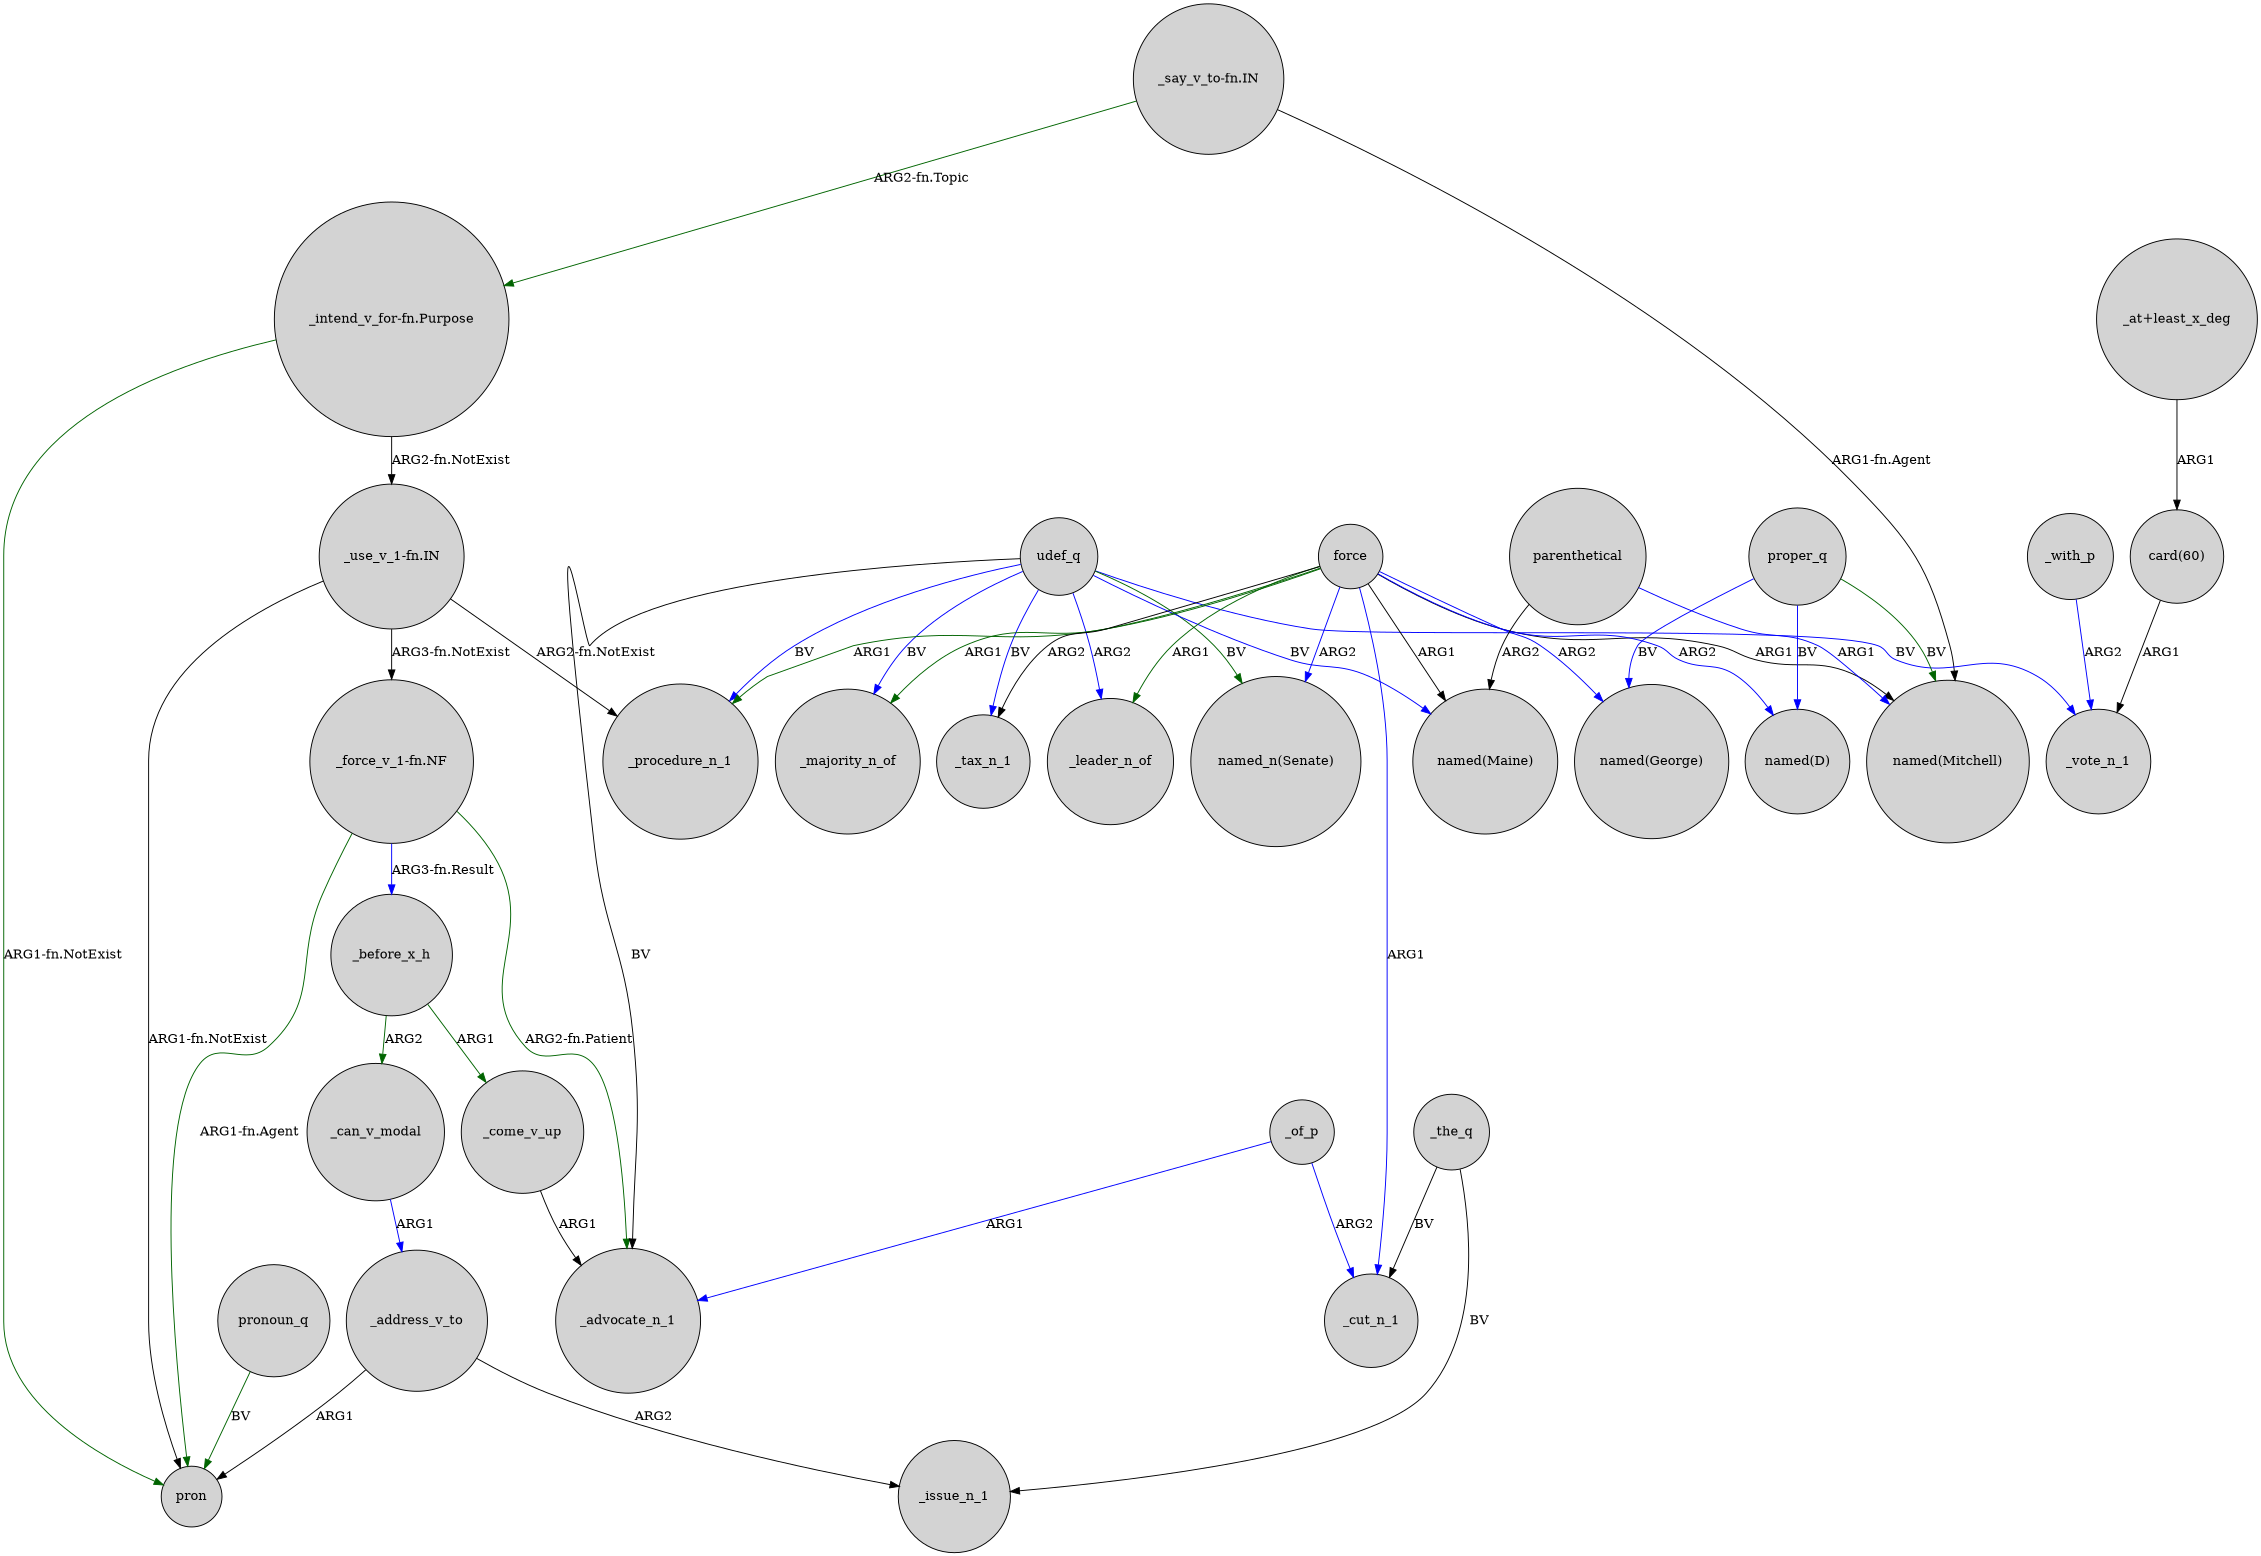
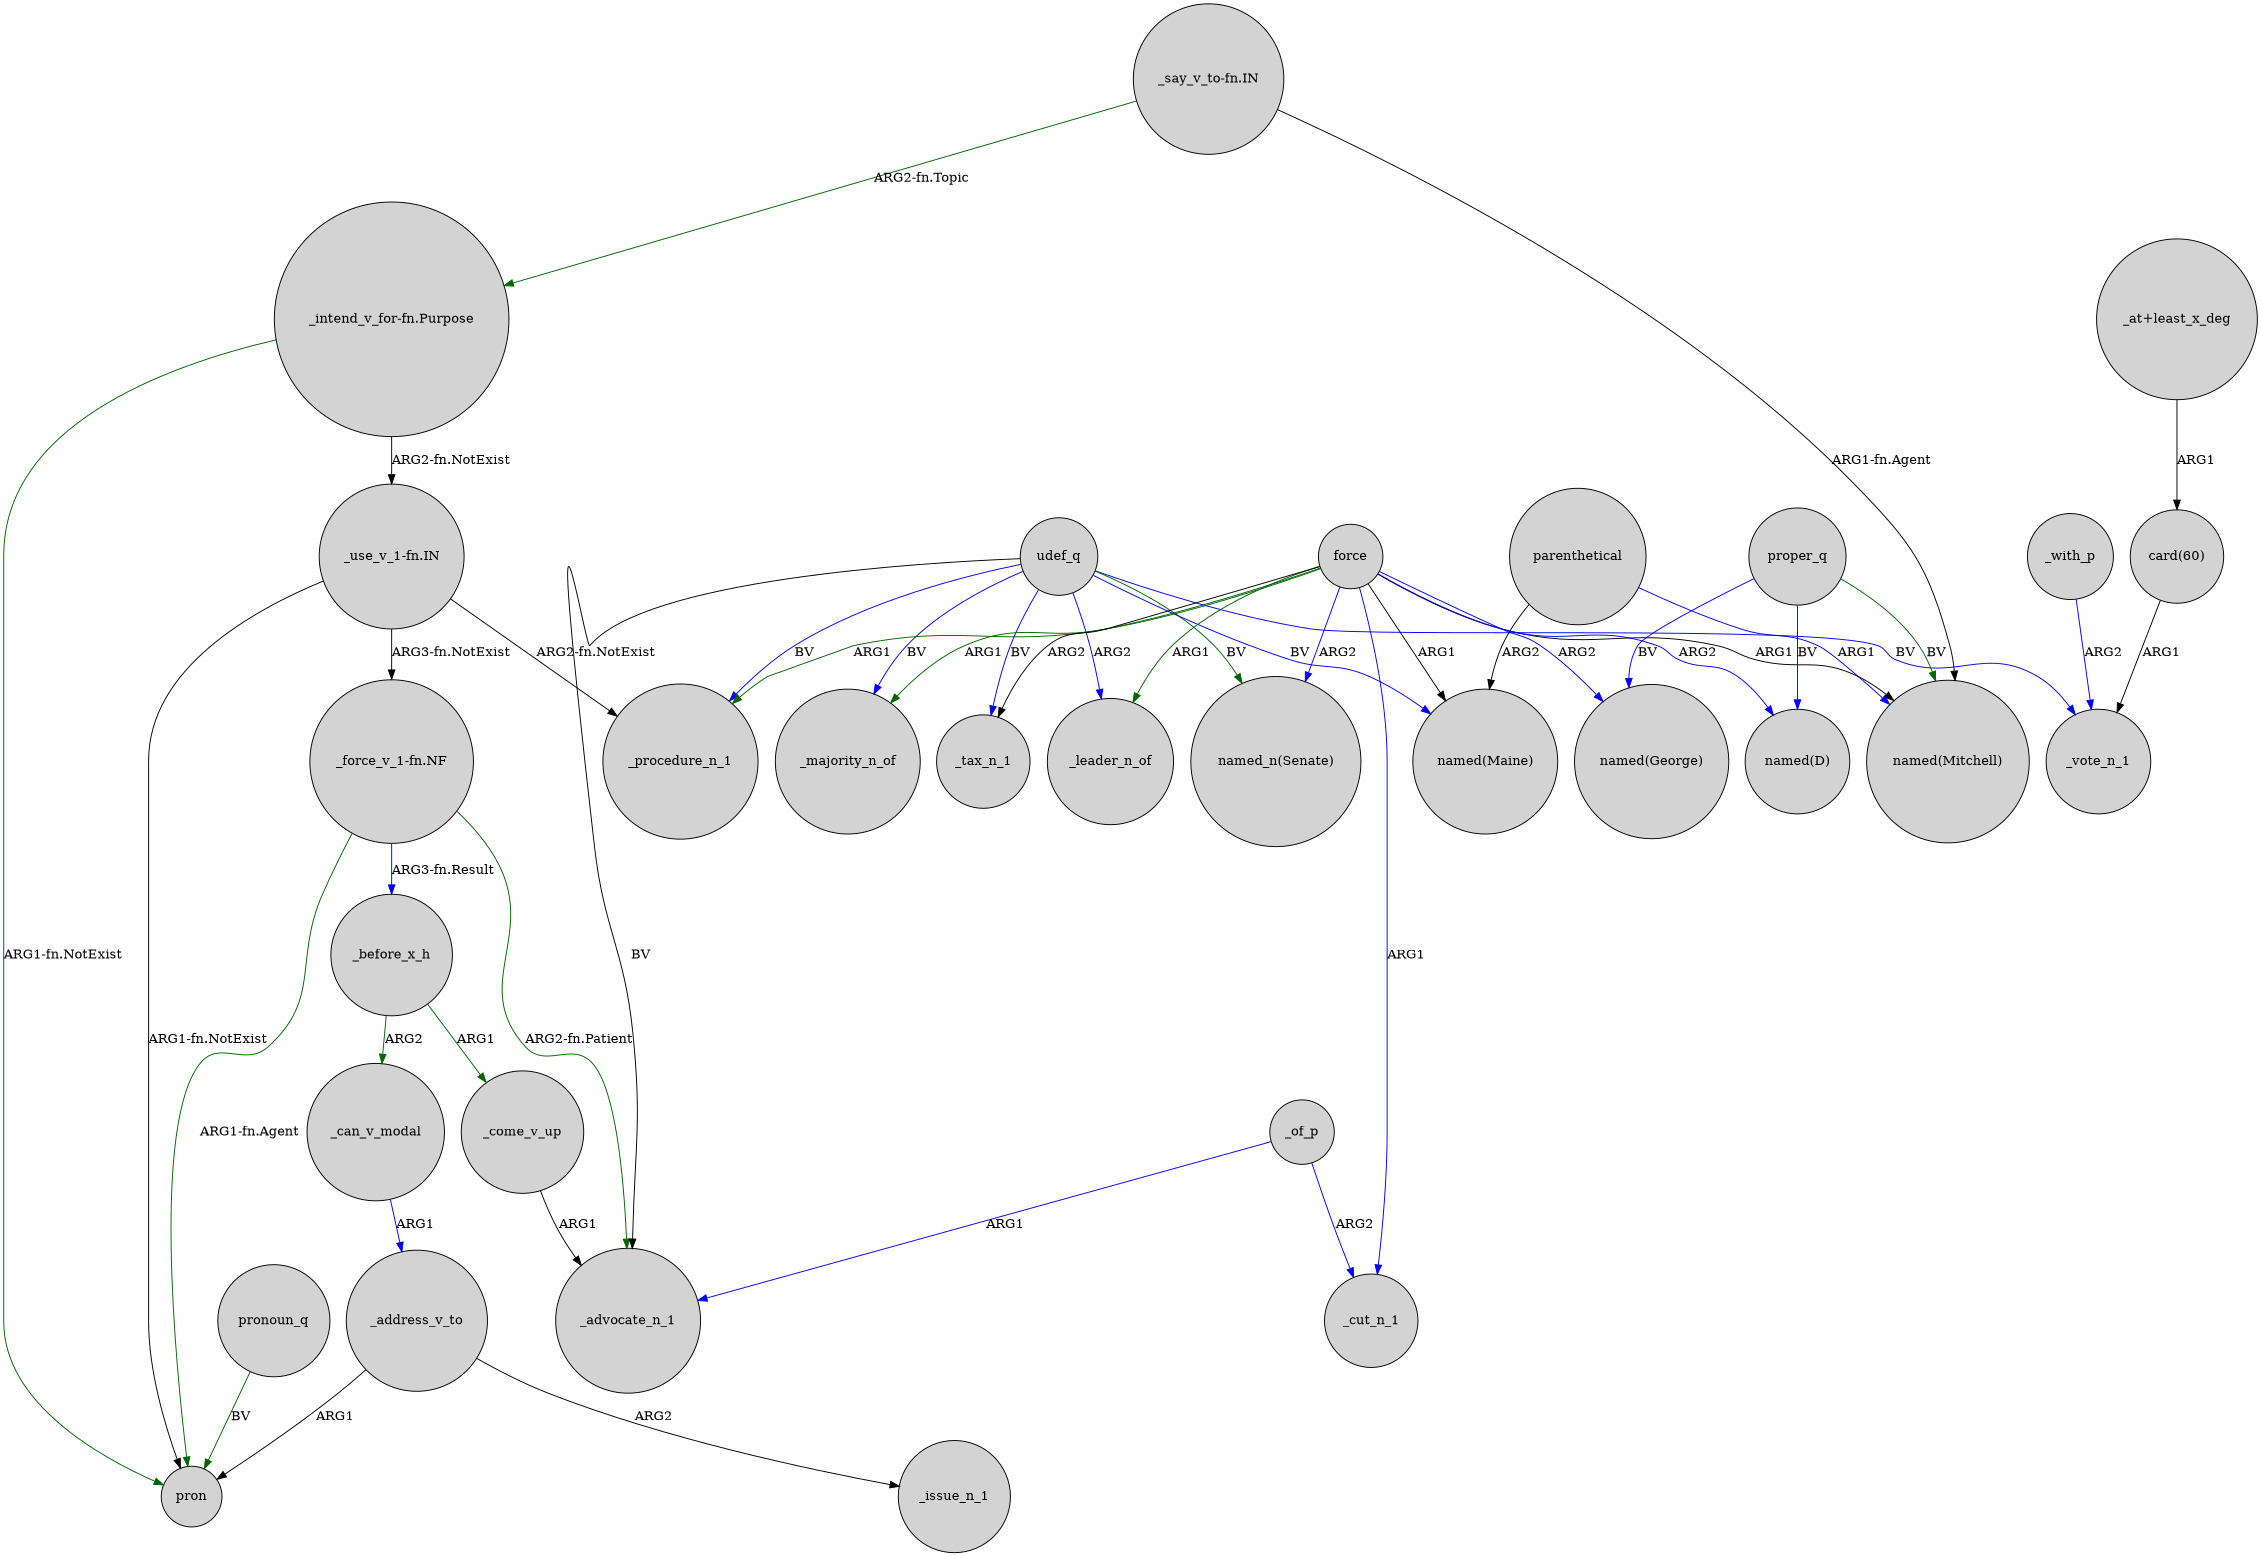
(1452, 1132) -> none
